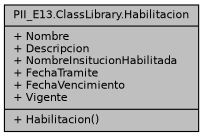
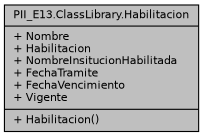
(52, 49) -> (52, 49)
